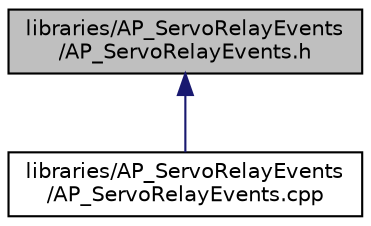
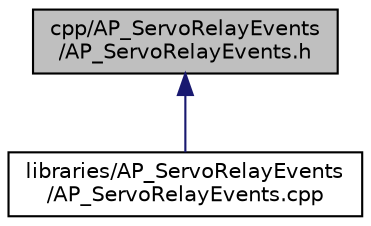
(185, 42) -> (185, 42)
